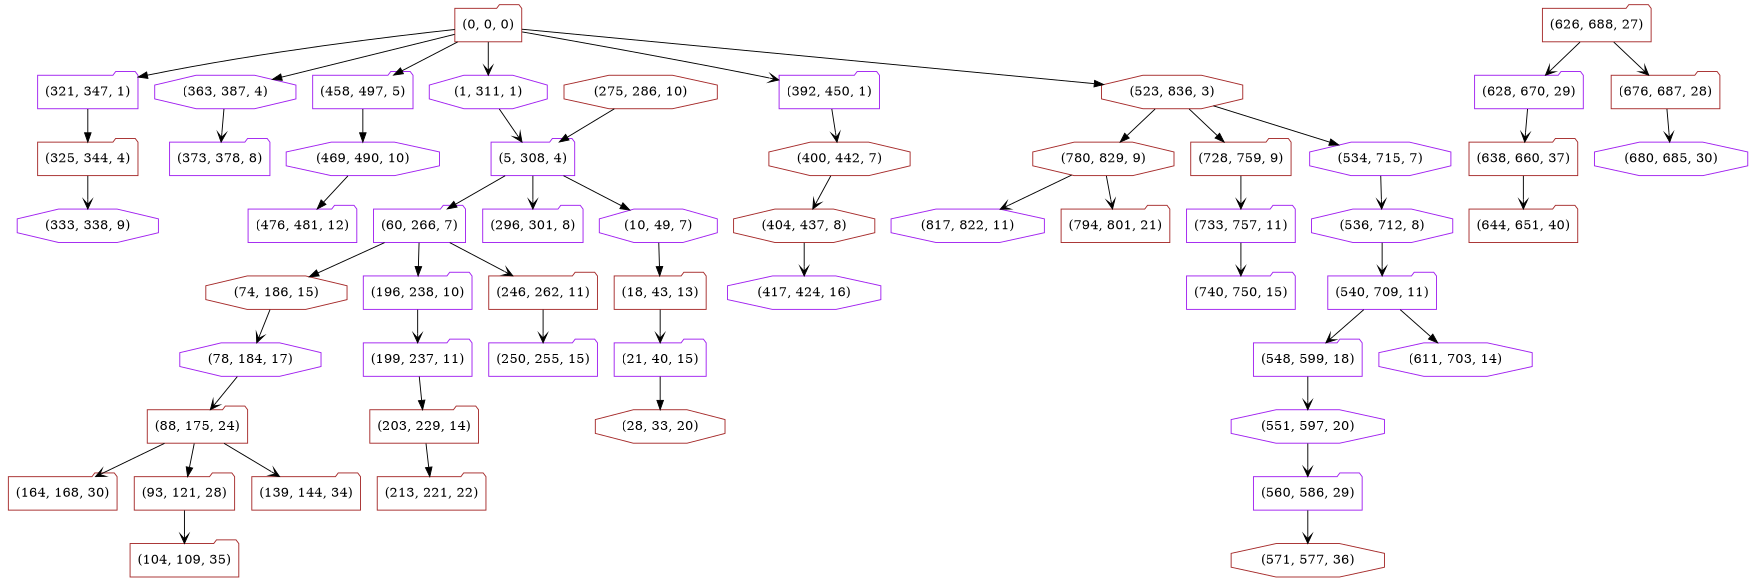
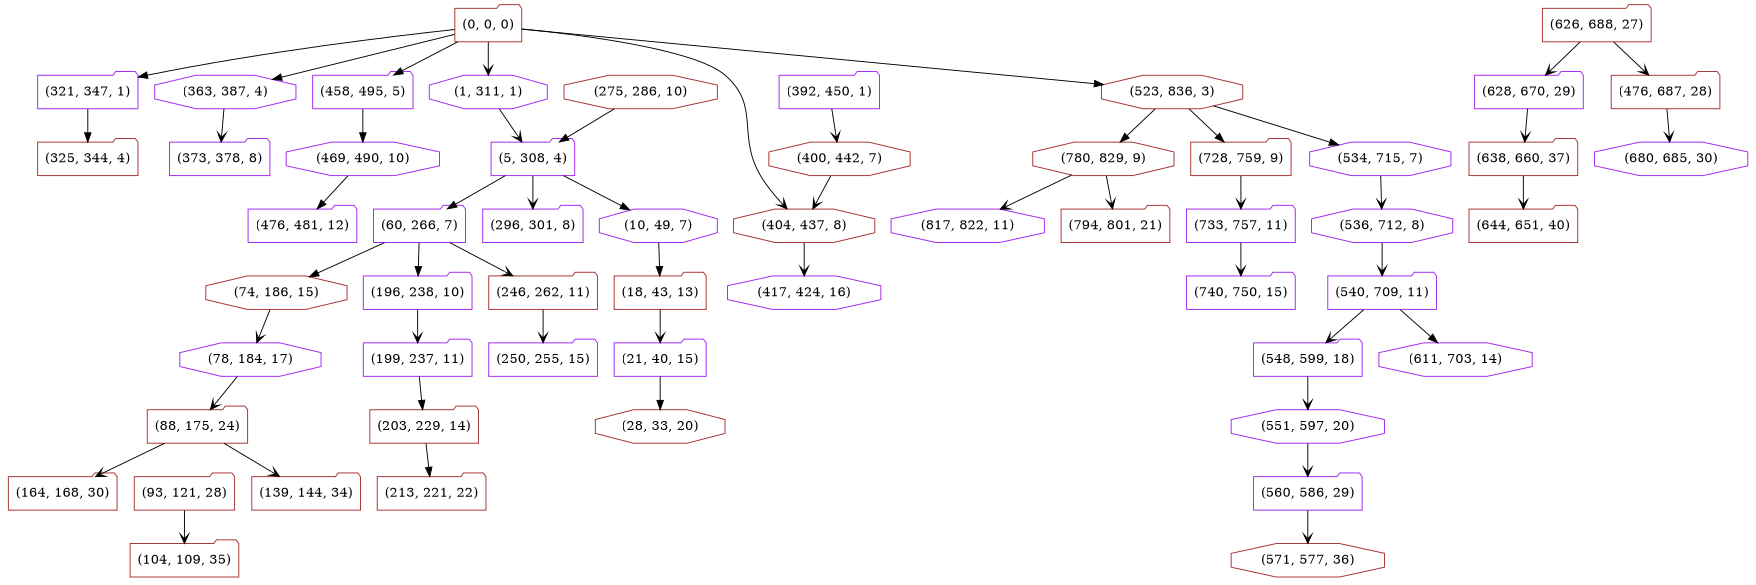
(646, 54) -> (695, 60)
(363, 92) -> (363, 92)
(1666, 92) -> (1666, 92)
(88, 226) -> none
(192, 455) -> none
